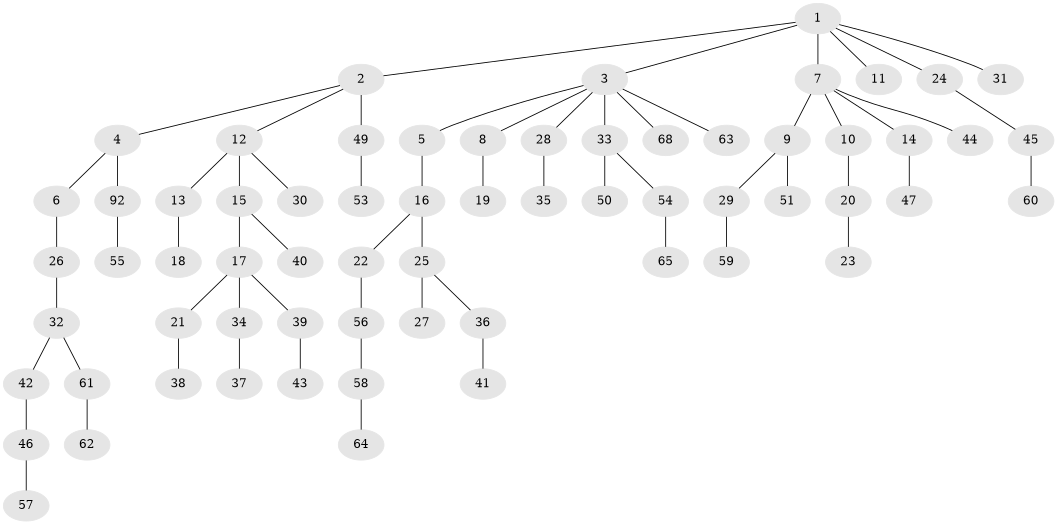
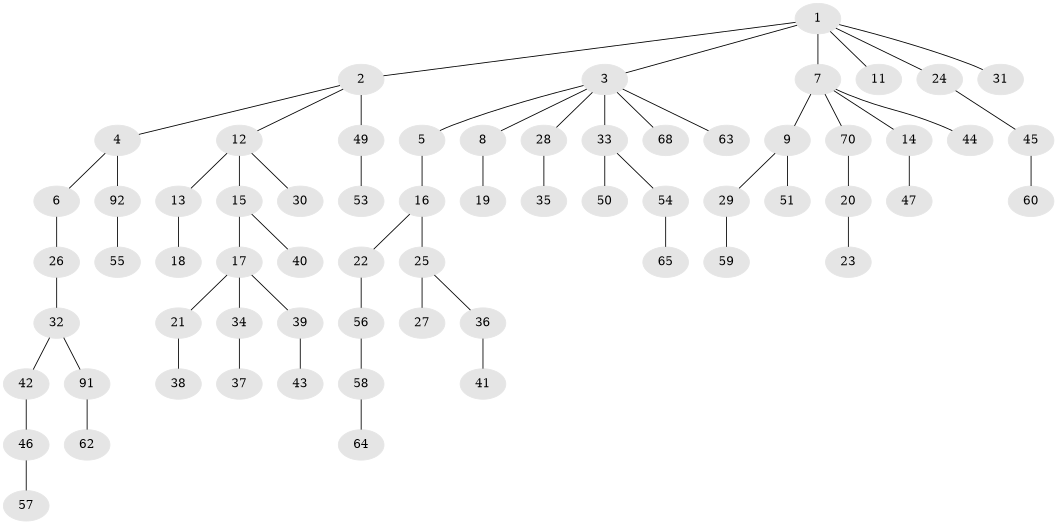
(848, 140) -> (848, 140)
(87, 384) -> (87, 384)
